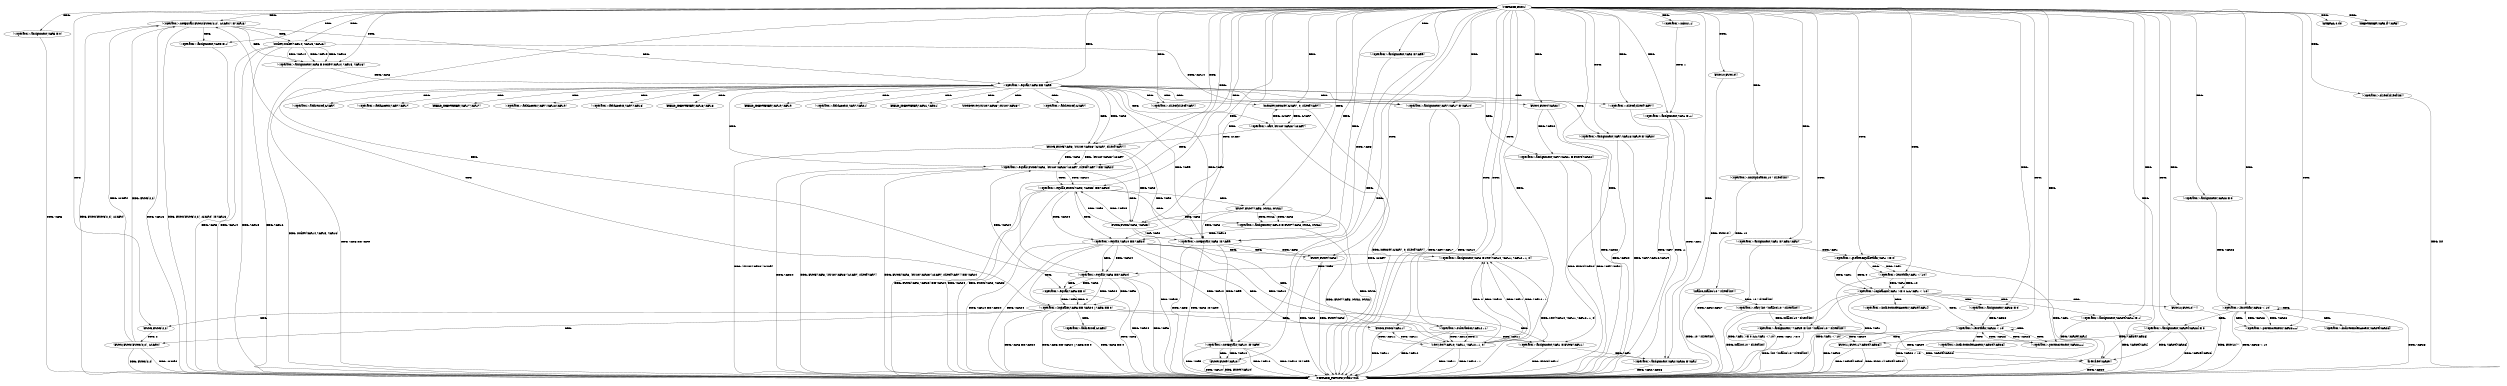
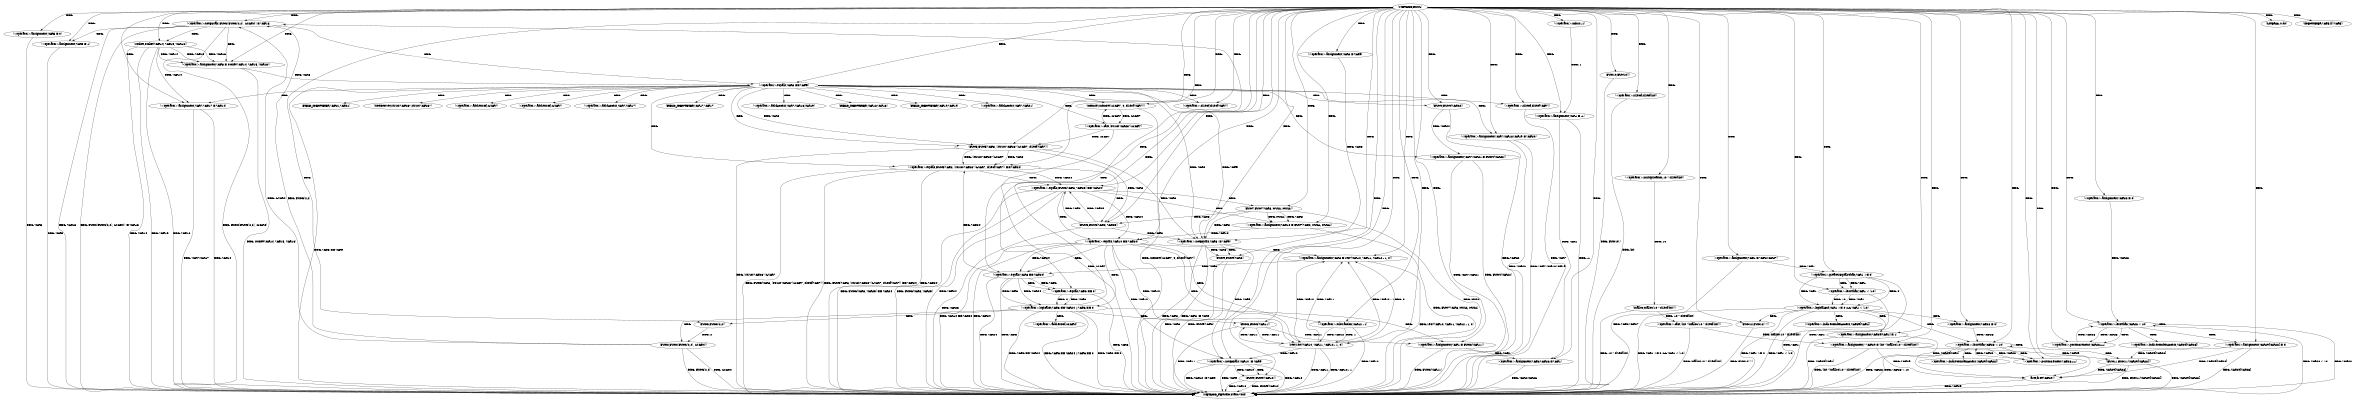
(617, 106) -> none
(1153, 234) -> (1155, 234)
none -> (1276, 353)
